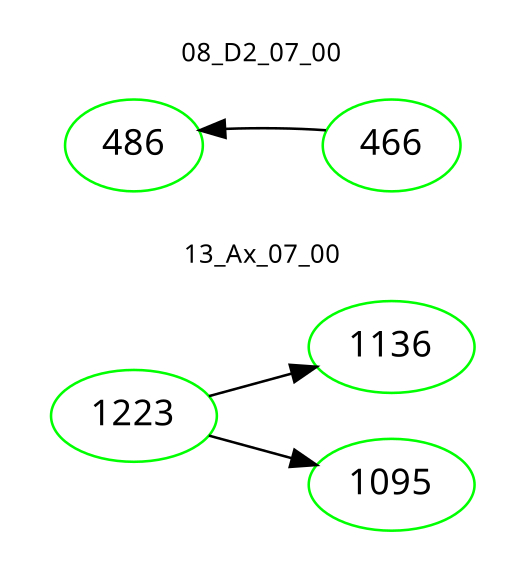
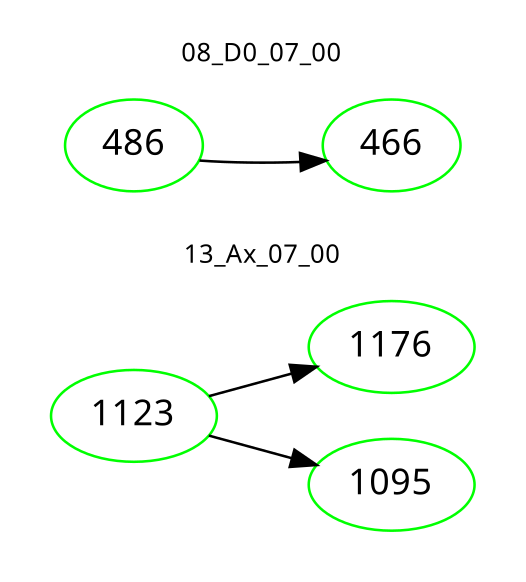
(263, 55) -> (263, 55)
(276, 128) -> (250, 163)
(392, 347) -> (392, 347)
(134, 416) -> (134, 416)
